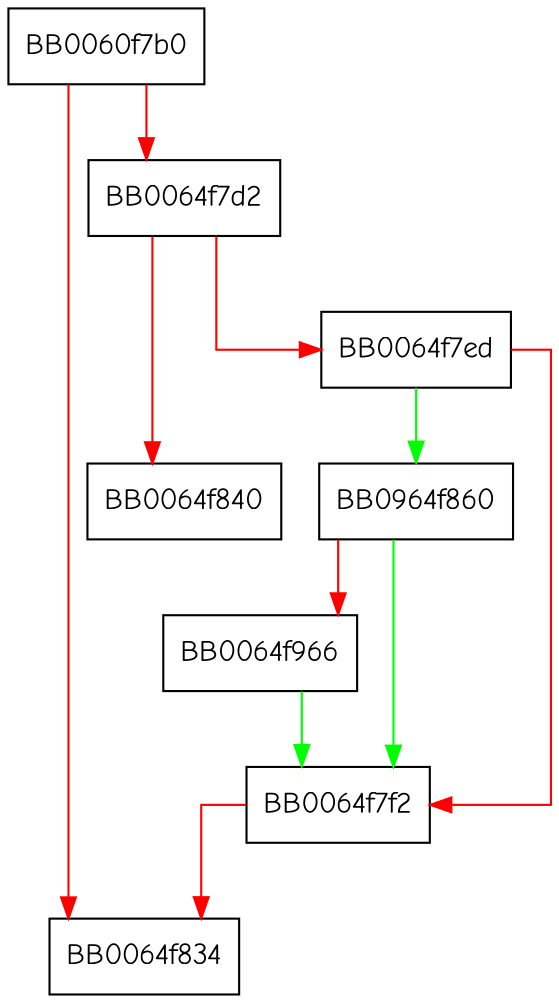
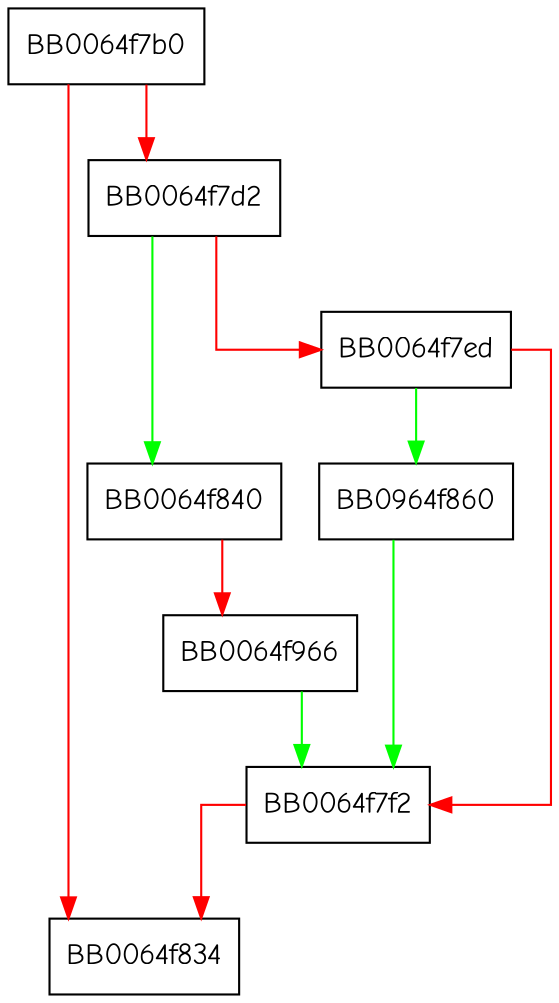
(106, 46) -> (106, 46)
(152, 339) -> (152, 339)
(338, 567) -> (222, 567)
